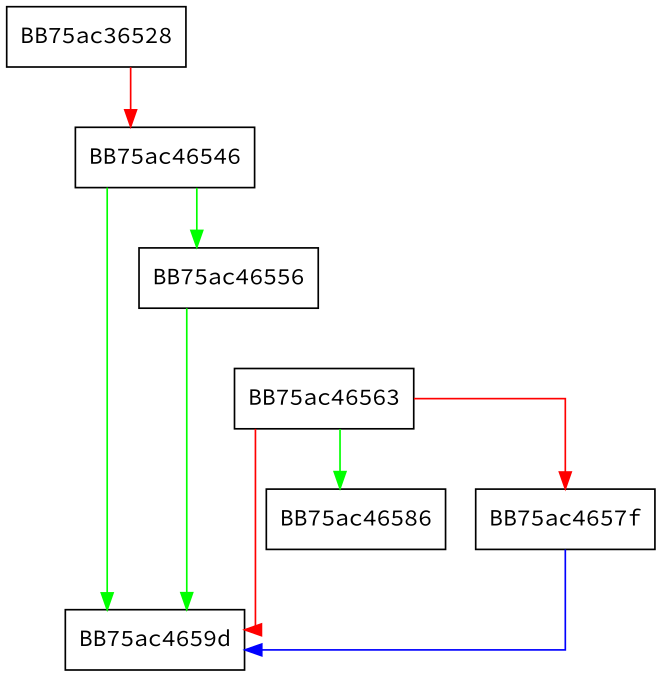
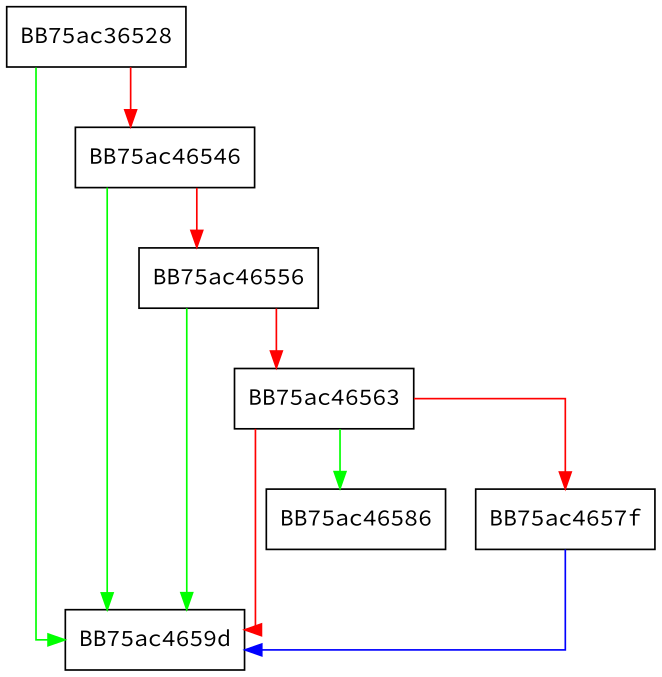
(197, 209) -> (197, 209)
none -> (276, 330)
none -> (36, 360)
